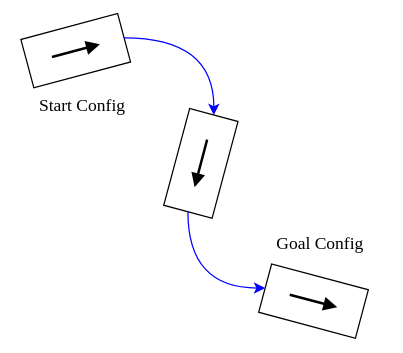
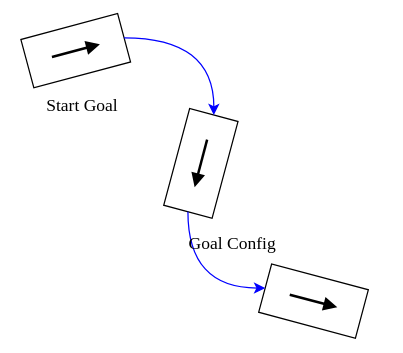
(83, 107) -> (83, 107)
(319, 244) -> (232, 244)
